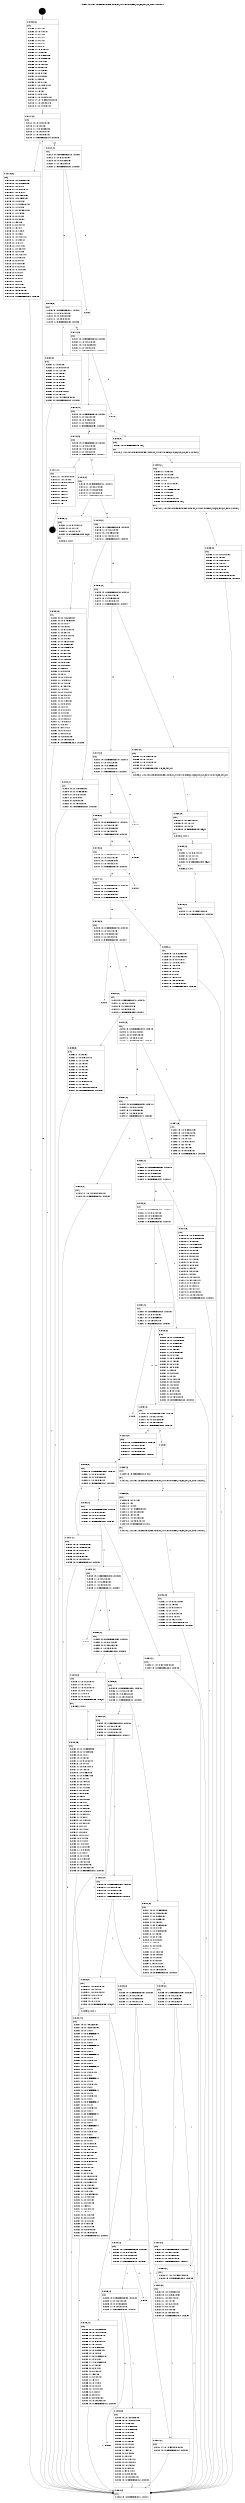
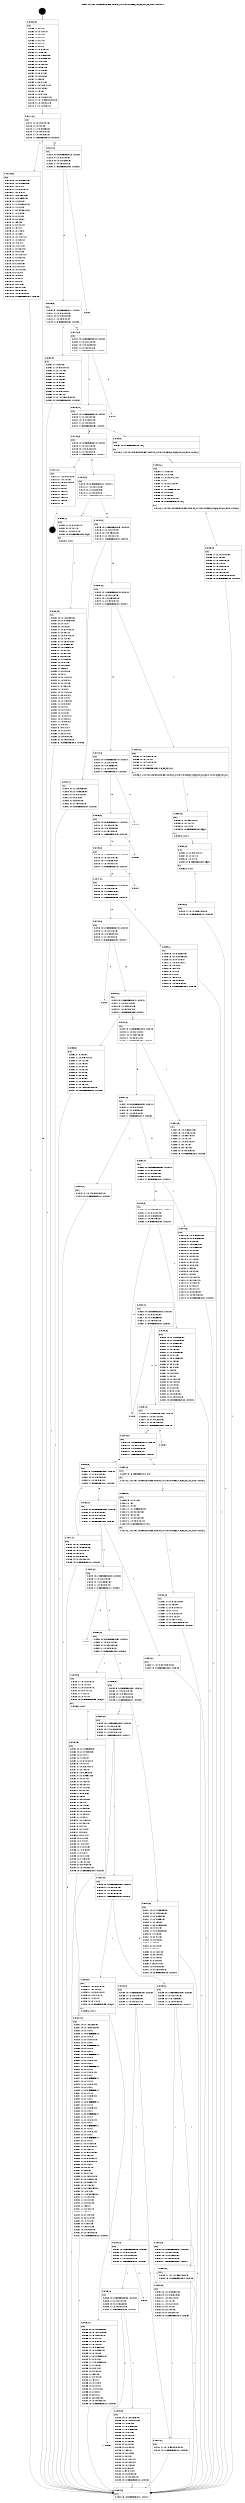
(155, 1263) -> (132, 1318)
(162, 1456) -> (151, 1461)
